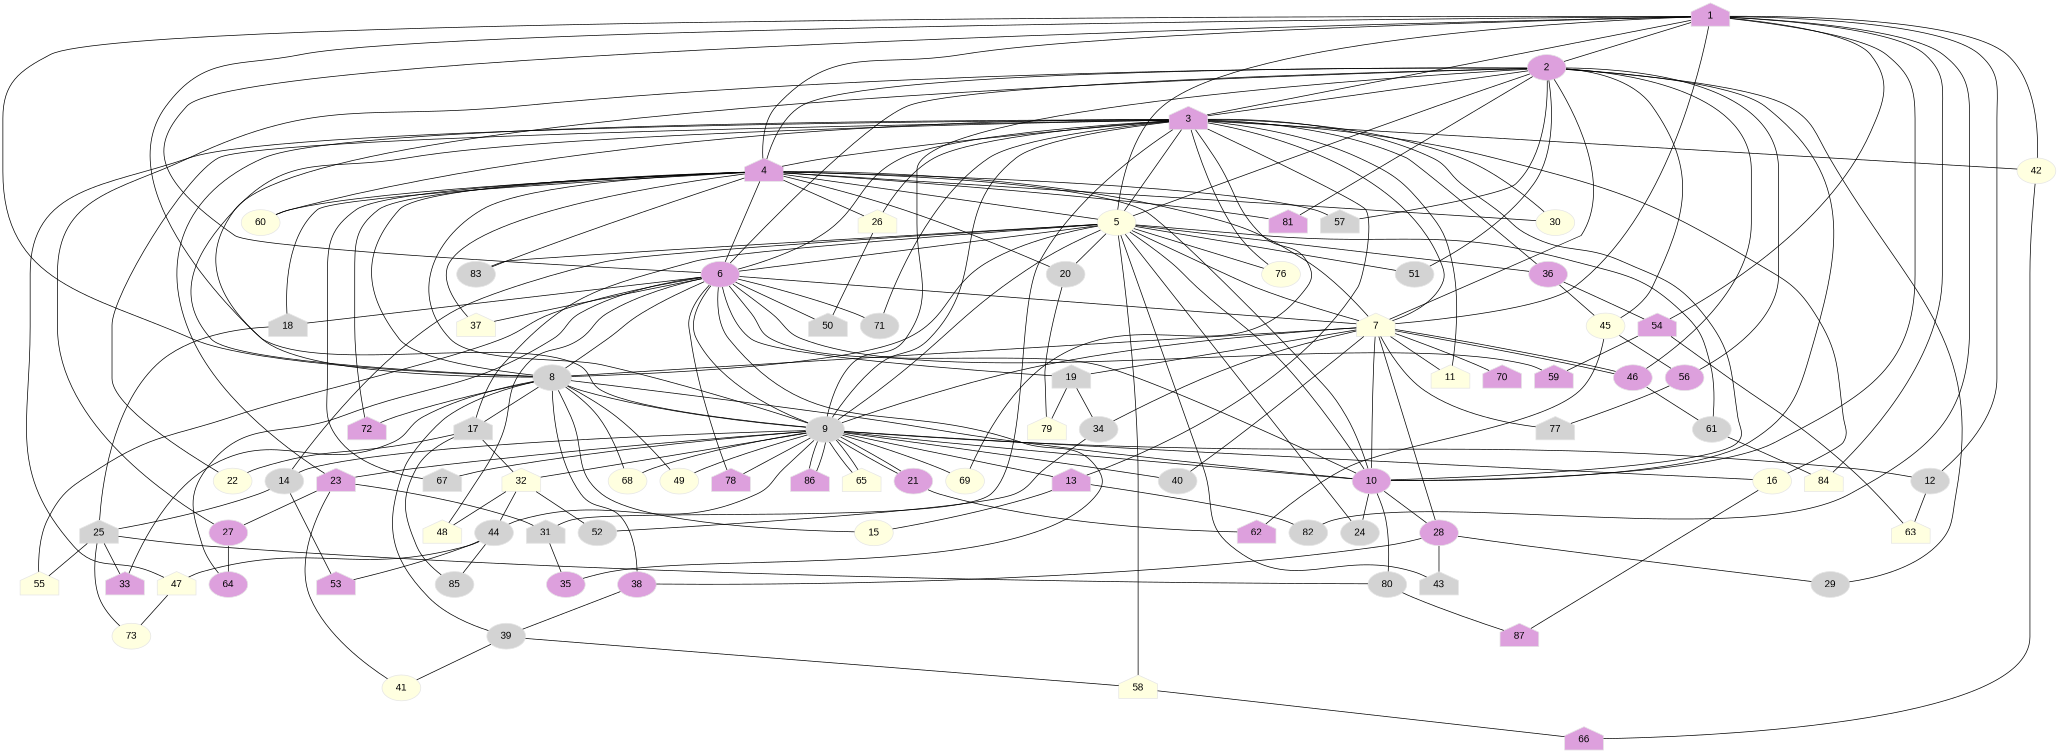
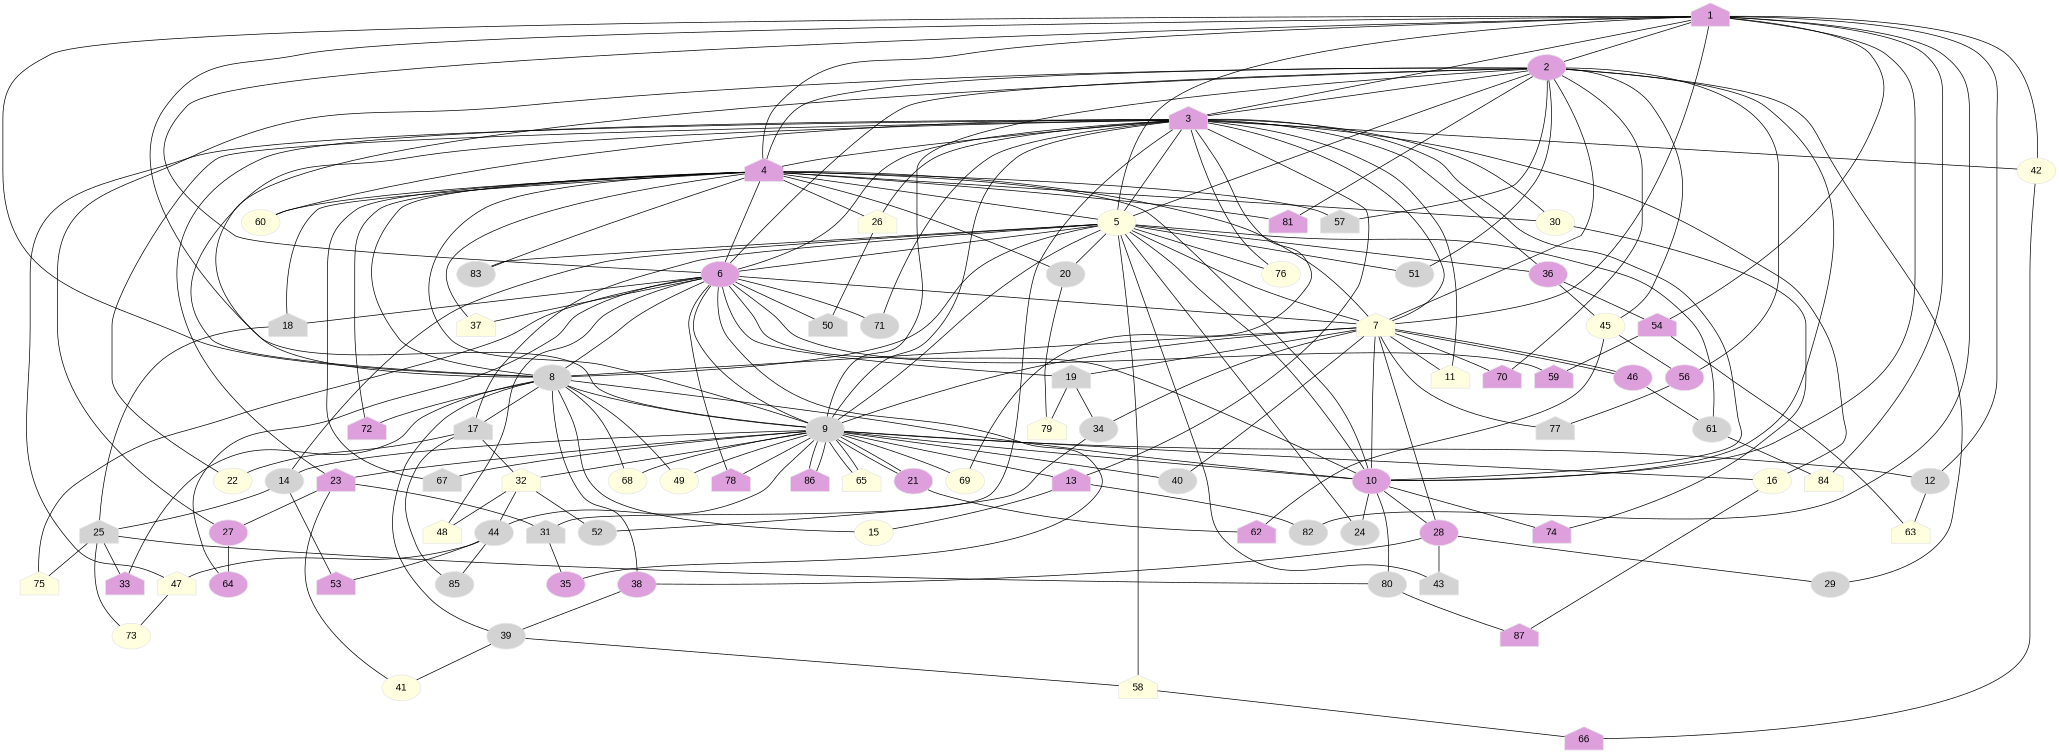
(1751, 175) -> (1640, 231)
none -> (1552, 533)
(39, 584) -> (39, 584)
